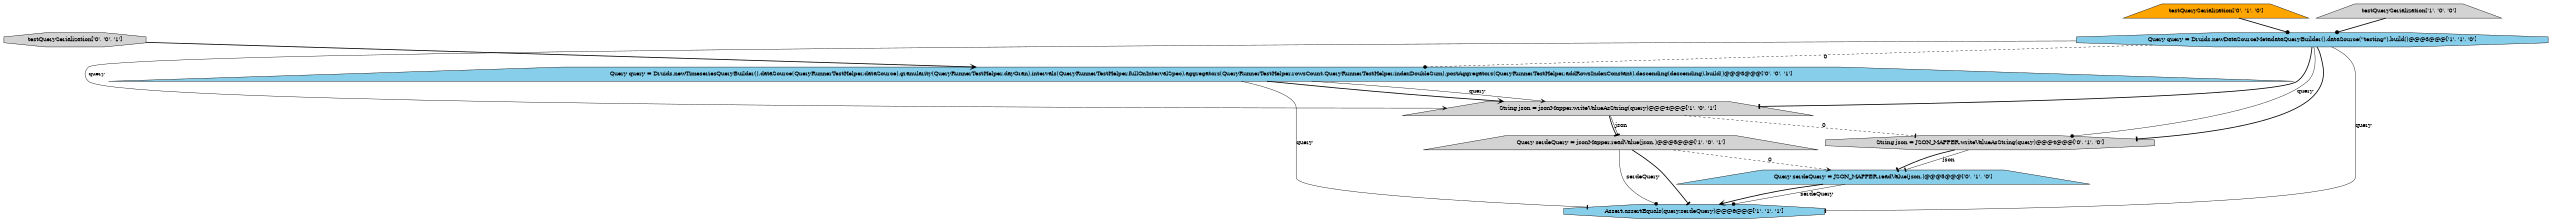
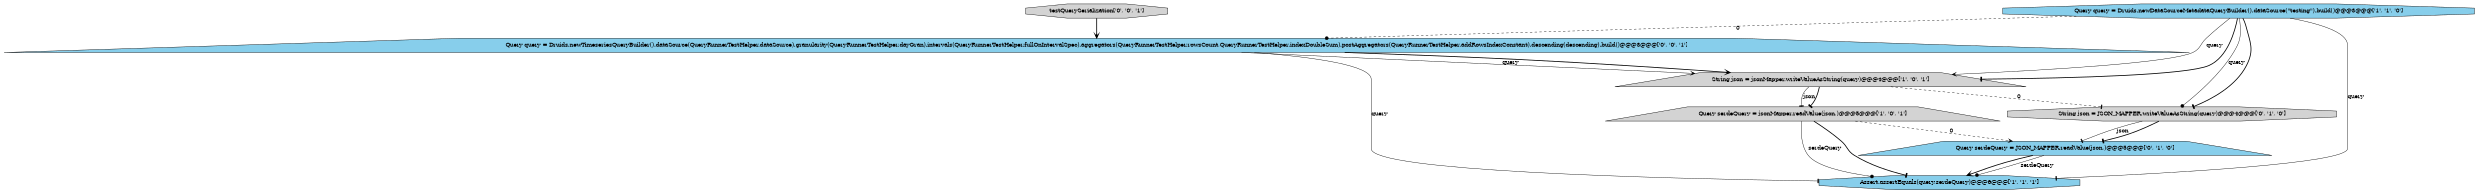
(2216, 11) -> none
(2409, 11) -> none
